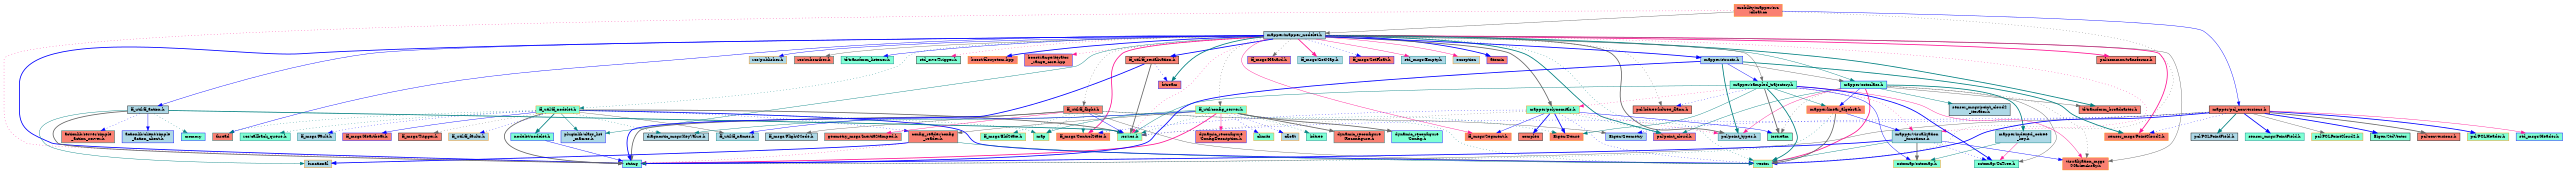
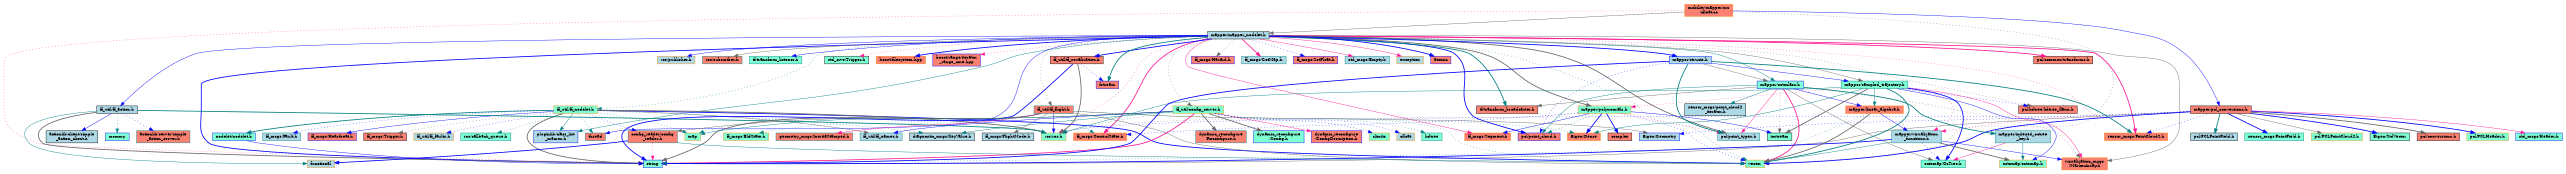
(1512, 50) -> (1451, 52)
none -> (1596, 81)
(148, 137) -> (72, 137)
